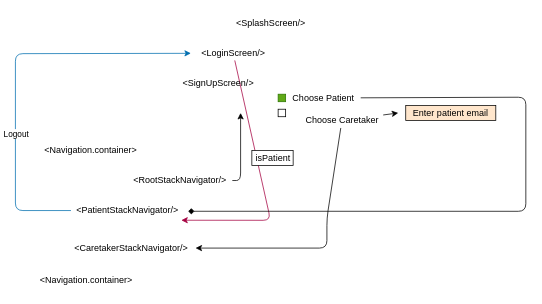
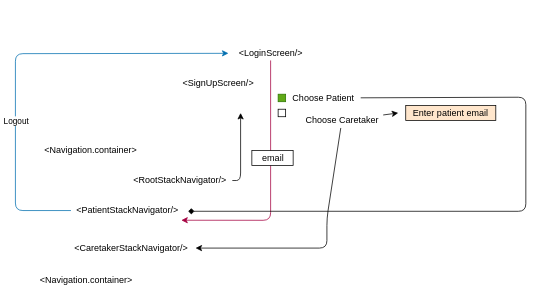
(270, 23) -> none
(233, 53) -> (270, 53)
(273, 158) -> (273, 158)
